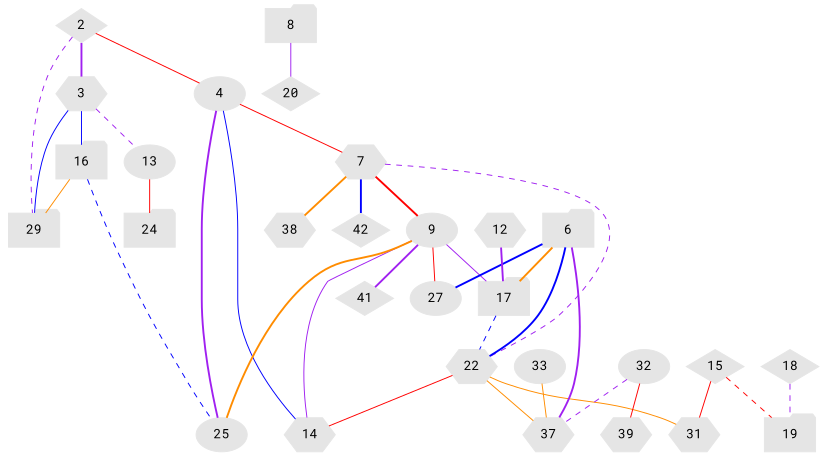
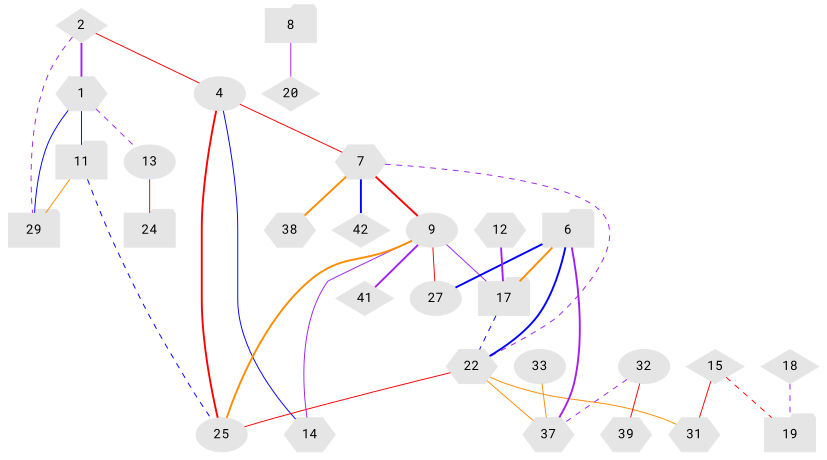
(81, 94) -> (81, 94)
(81, 162) -> (81, 162)
(202, 264) -> (202, 264)
(391, 401) -> (347, 399)
